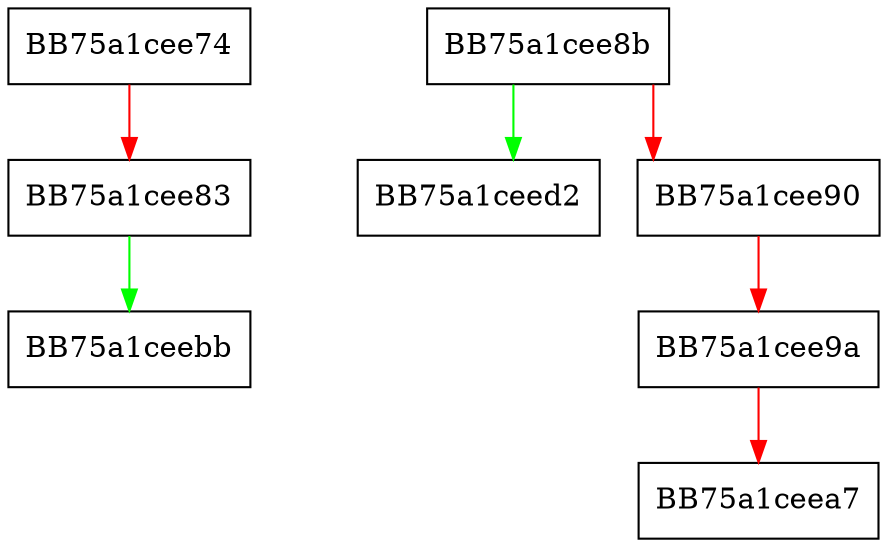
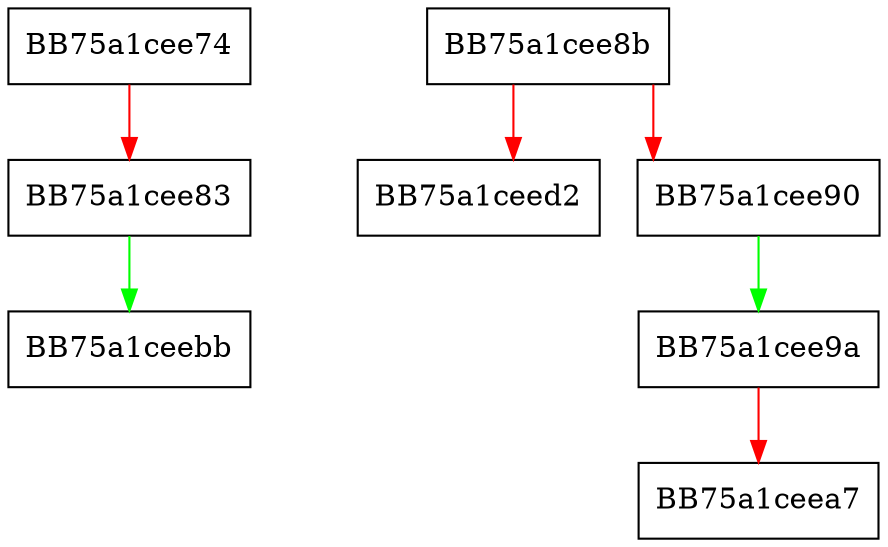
(513, 111) -> (513, 111)
(759, 263) -> (759, 263)
